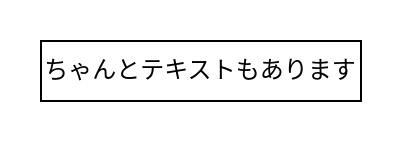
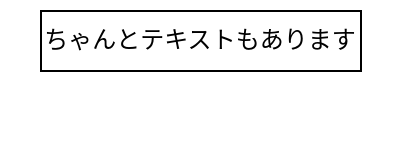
(201, 71) -> (201, 41)
